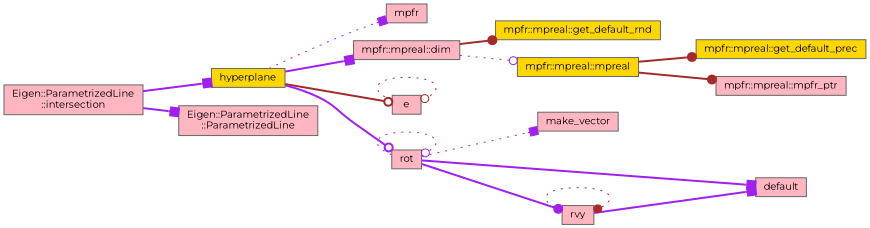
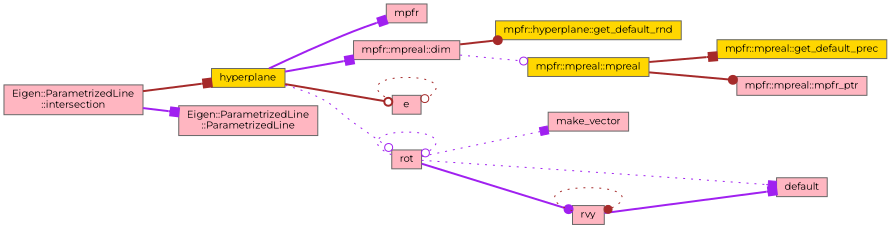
(578, 30) -> (588, 30)
(322, 44) -> (322, 44)
(663, 60) -> (678, 60)
(172, 87) -> (172, 87)
(338, 110) -> (338, 110)
(583, 173) -> (594, 172)
